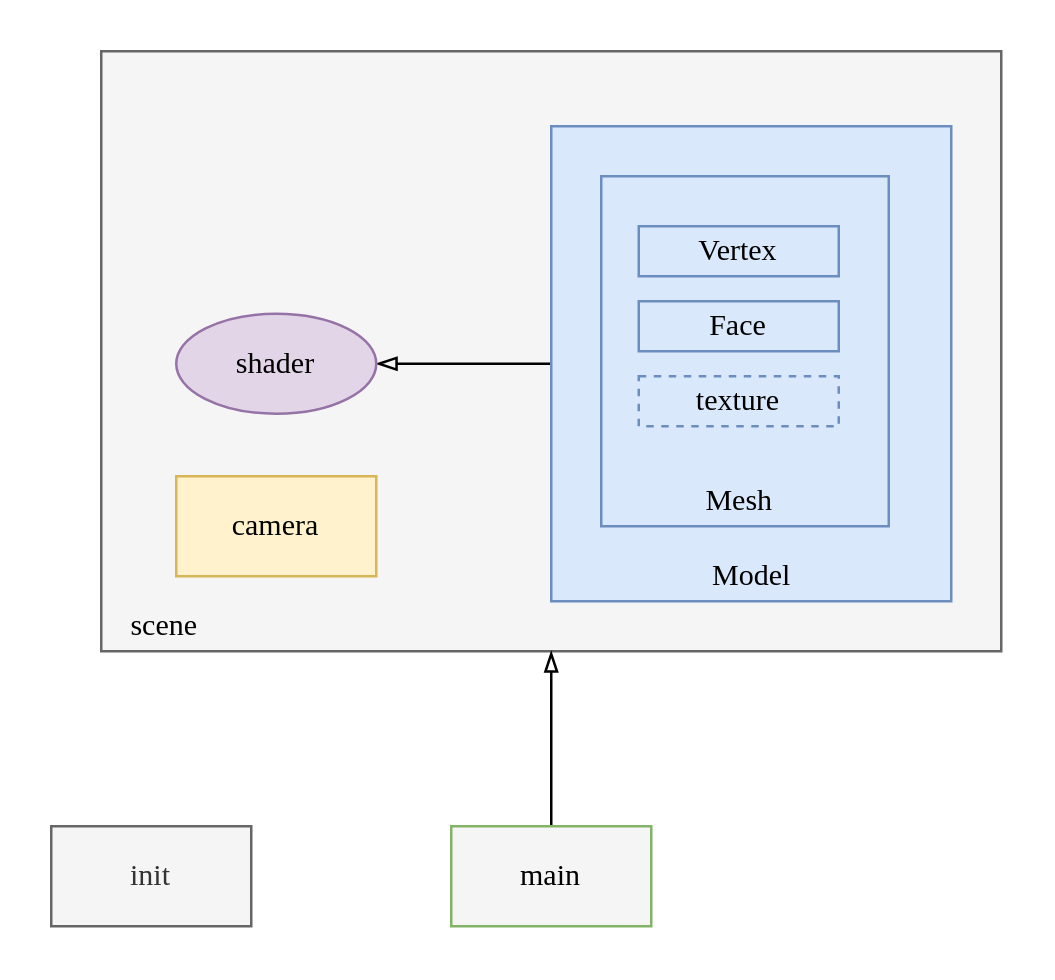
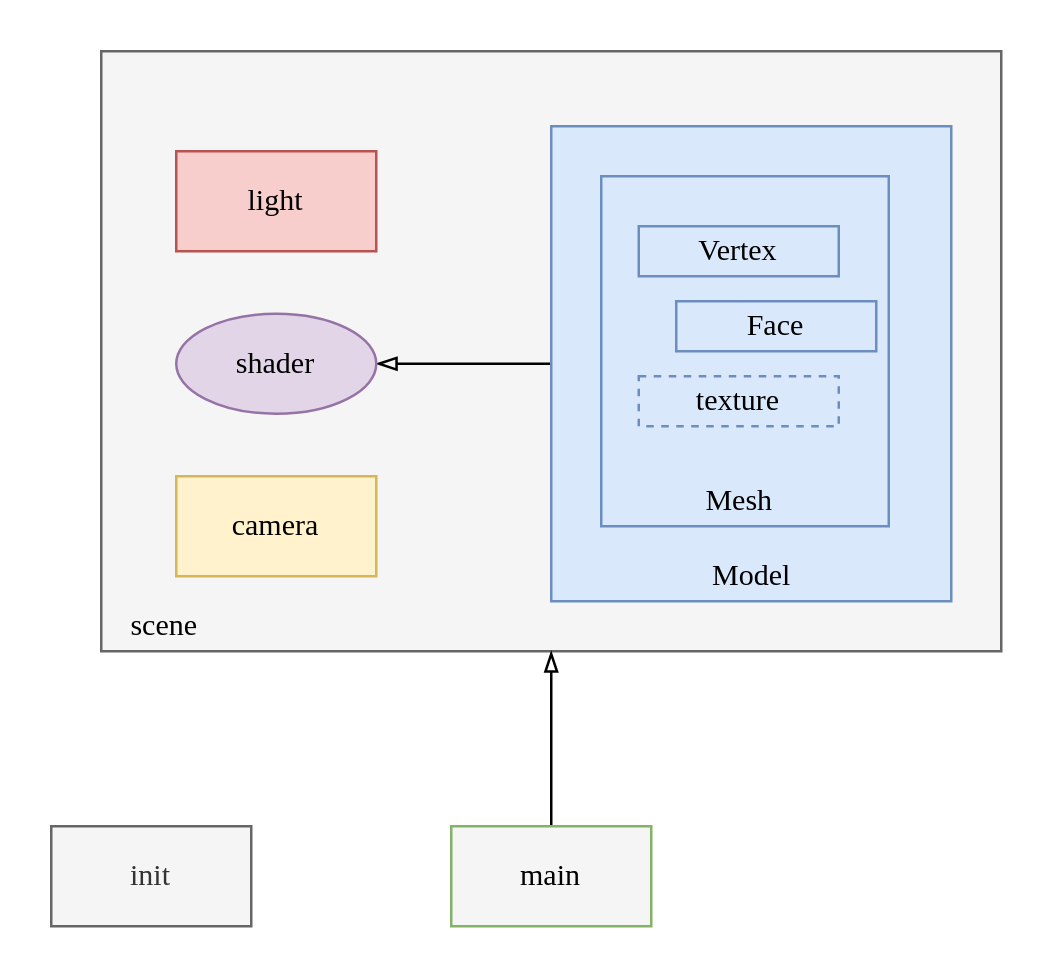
none -> (276, 201)
(739, 326) -> (776, 326)
